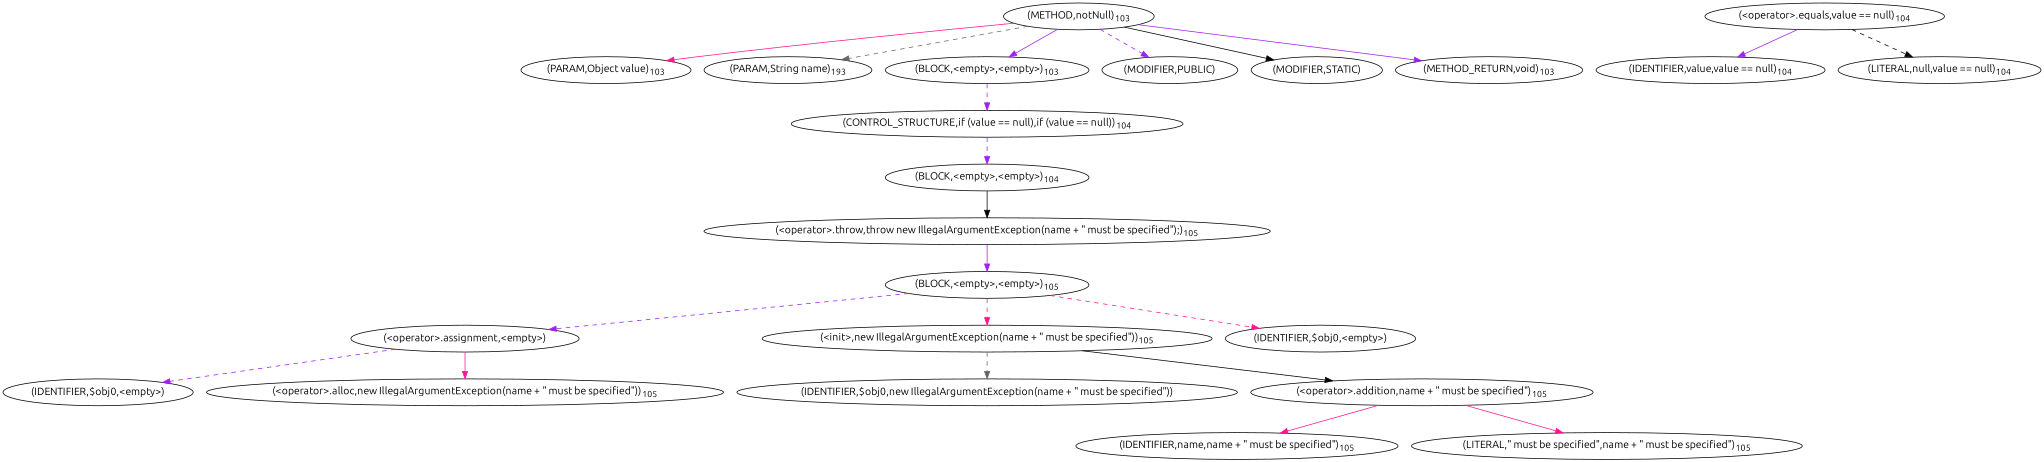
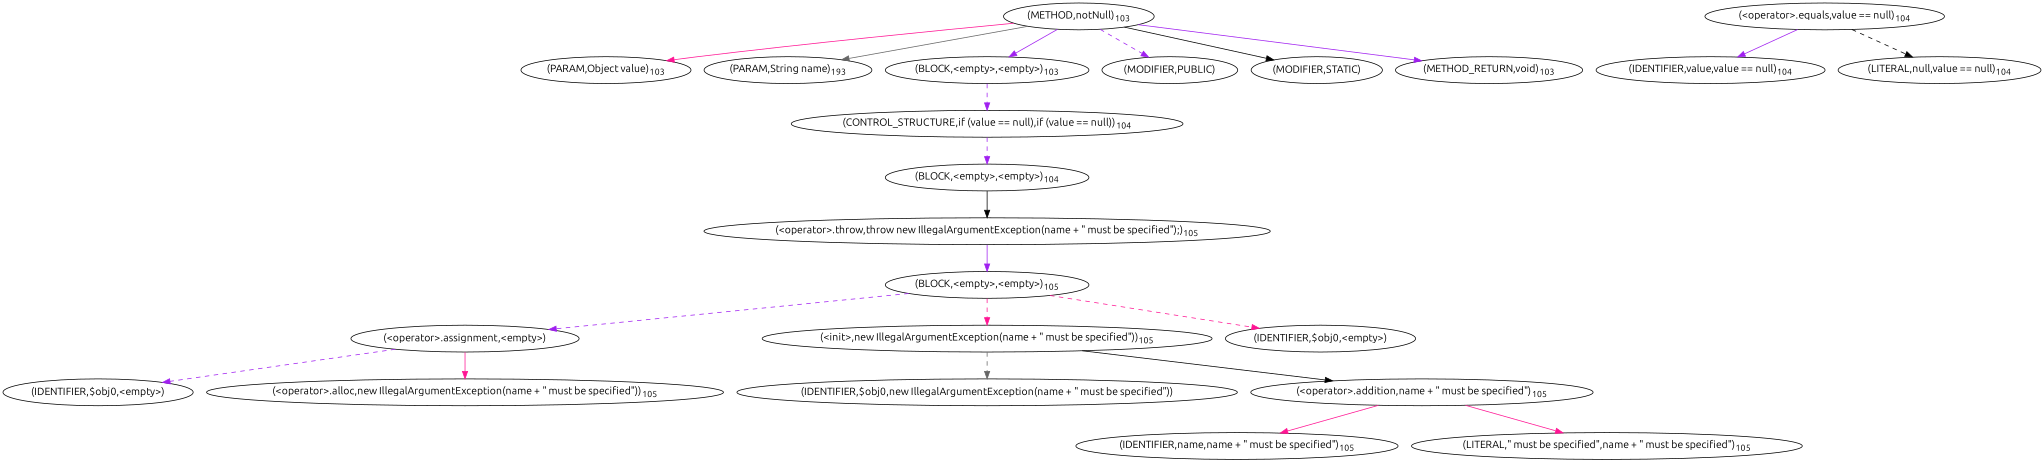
(939, 42) -> (939, 42)
